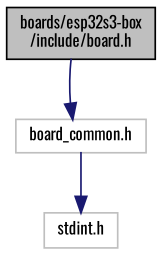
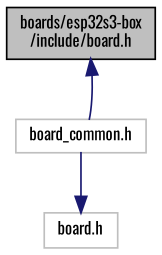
(70, 81) -> (92, 98)
(81, 230) -> (81, 230)
